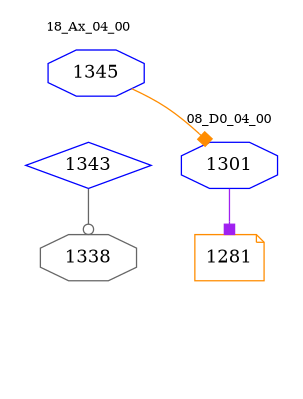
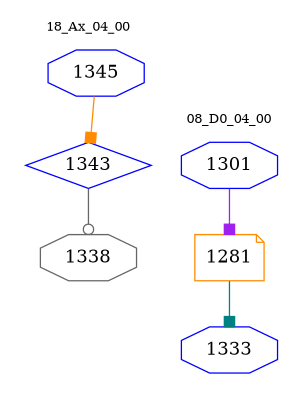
(154, 100) -> (93, 113)
none -> (229, 350)
